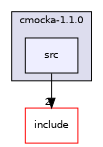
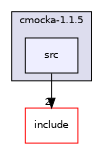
(52, 21) -> (52, 21)
